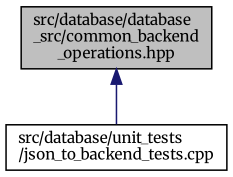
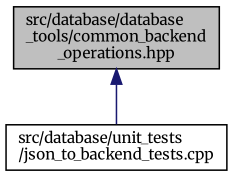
(116, 38) -> (116, 38)
